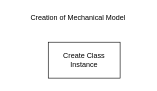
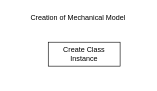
(84, 60) -> (84, 54)
